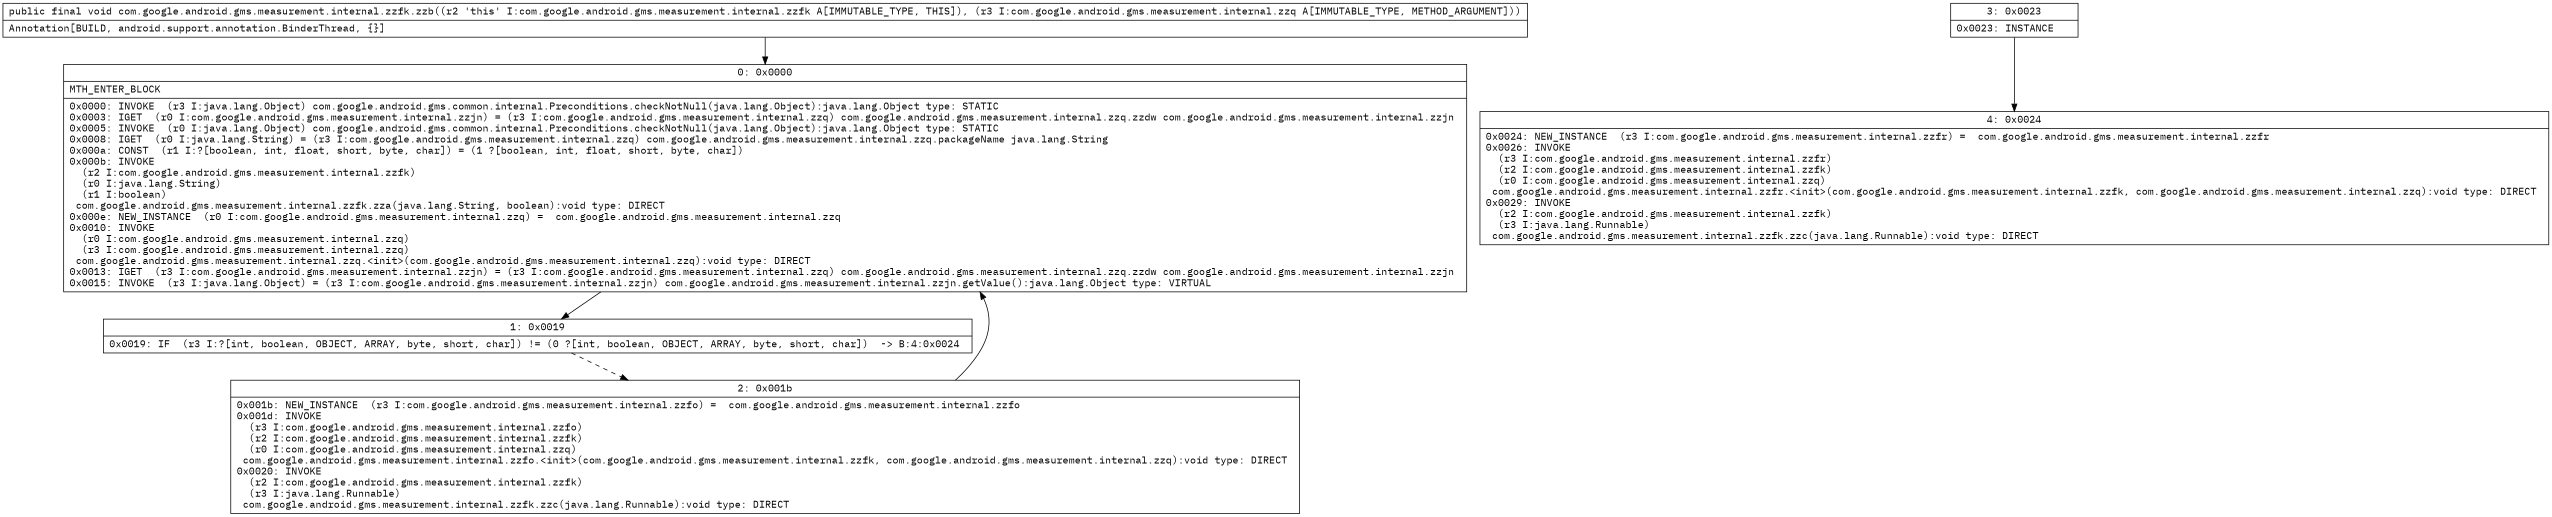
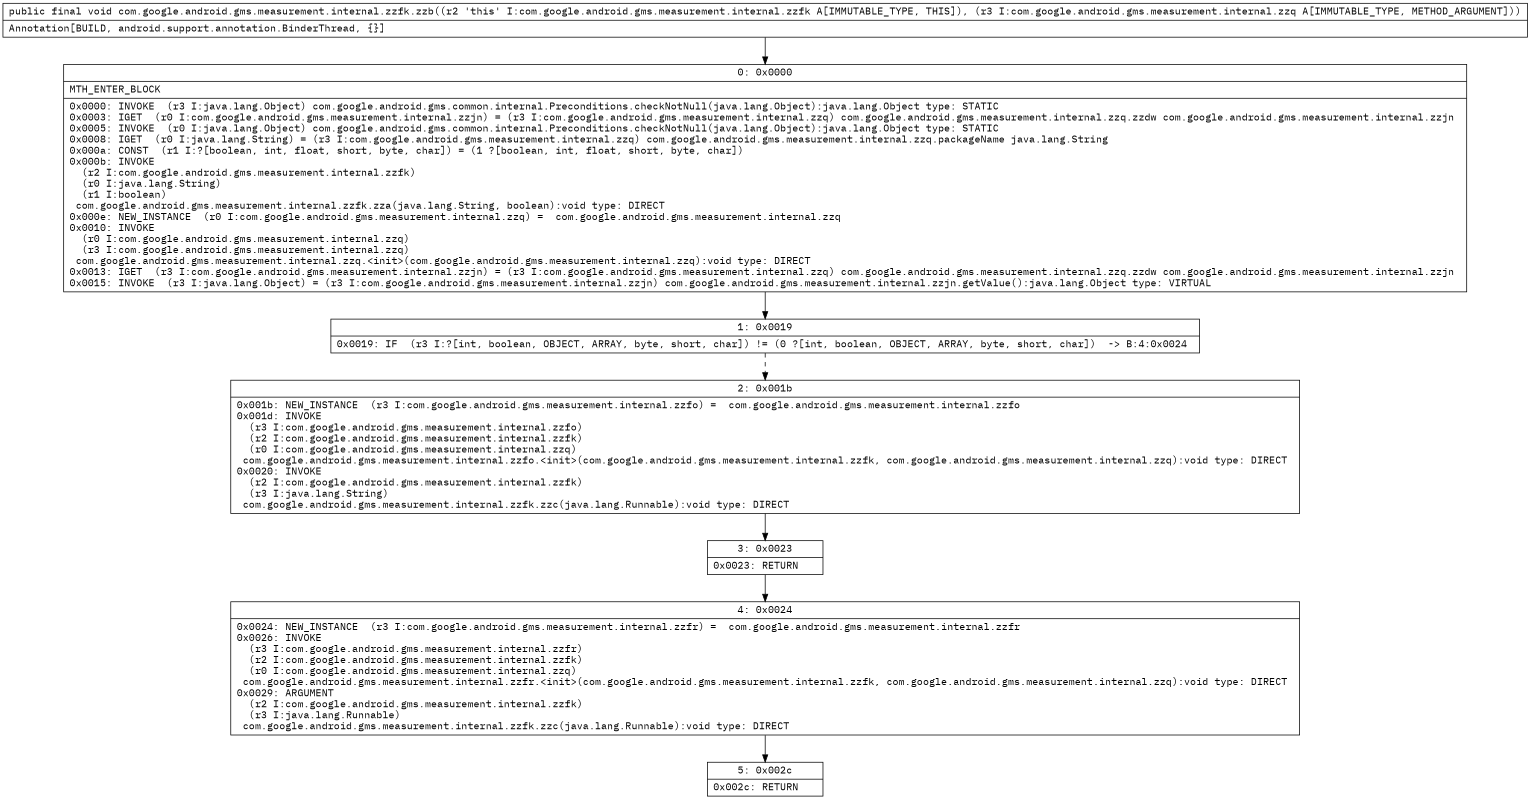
(2014, 28) -> (765, 566)
(1535, 203) -> (292, 693)
(984, 344) -> (765, 523)
(319, 494) -> (313, 494)
none -> (765, 779)
